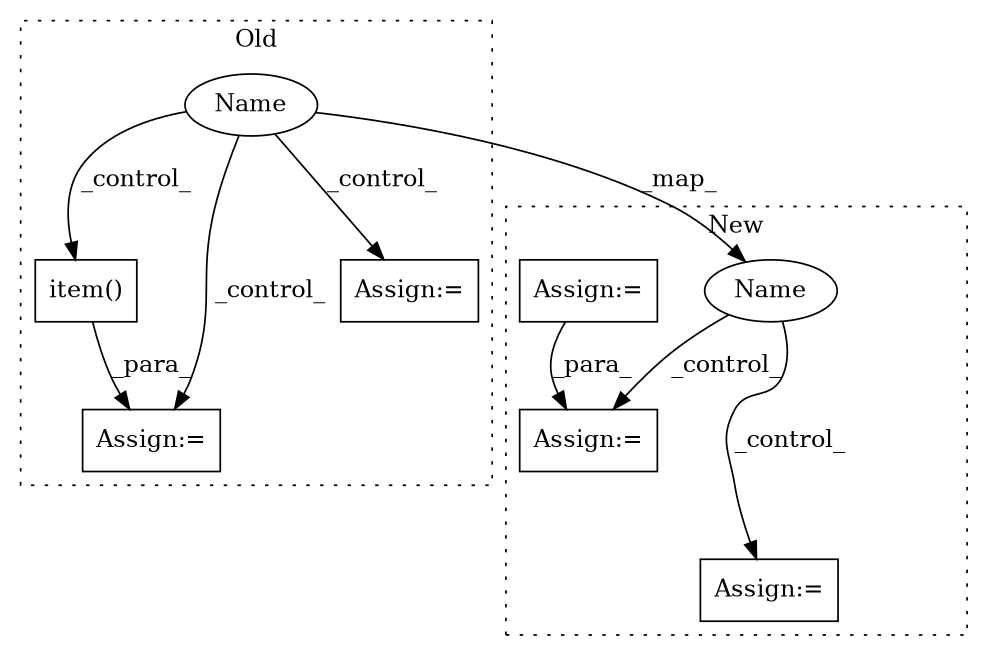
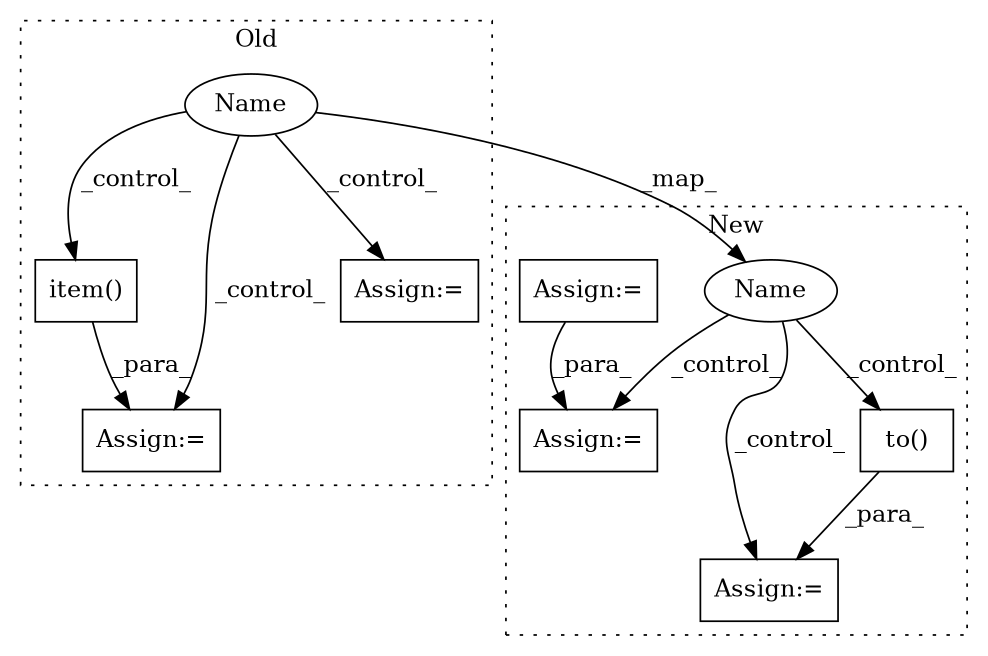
none -> (907, 441)
